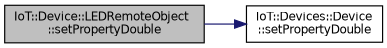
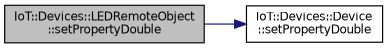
(104, 24) -> (104, 24)
